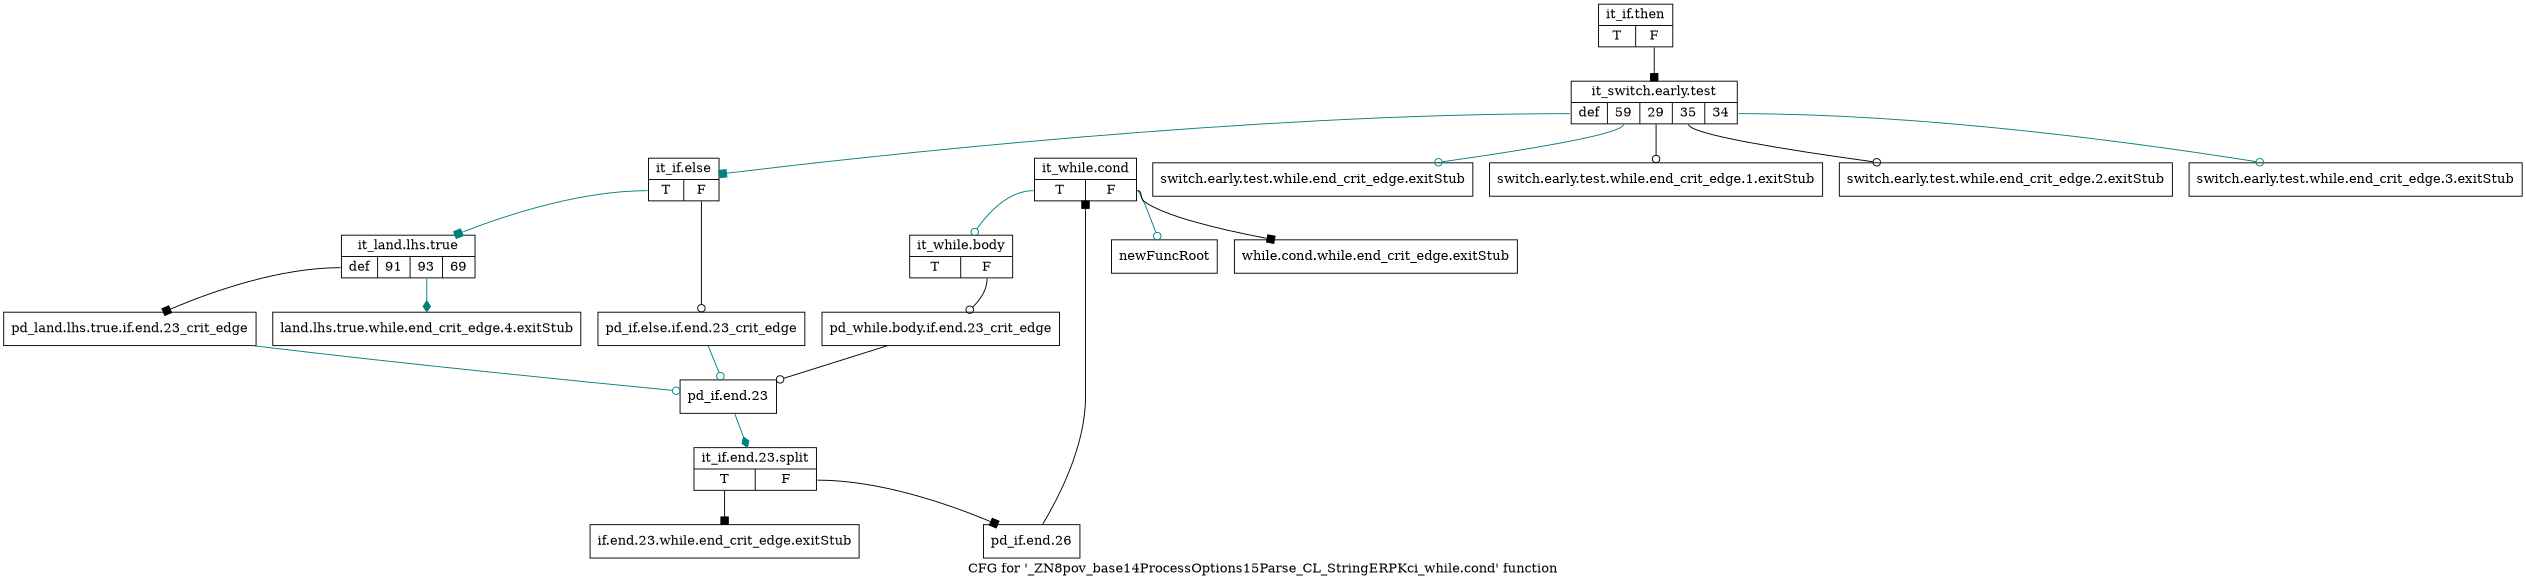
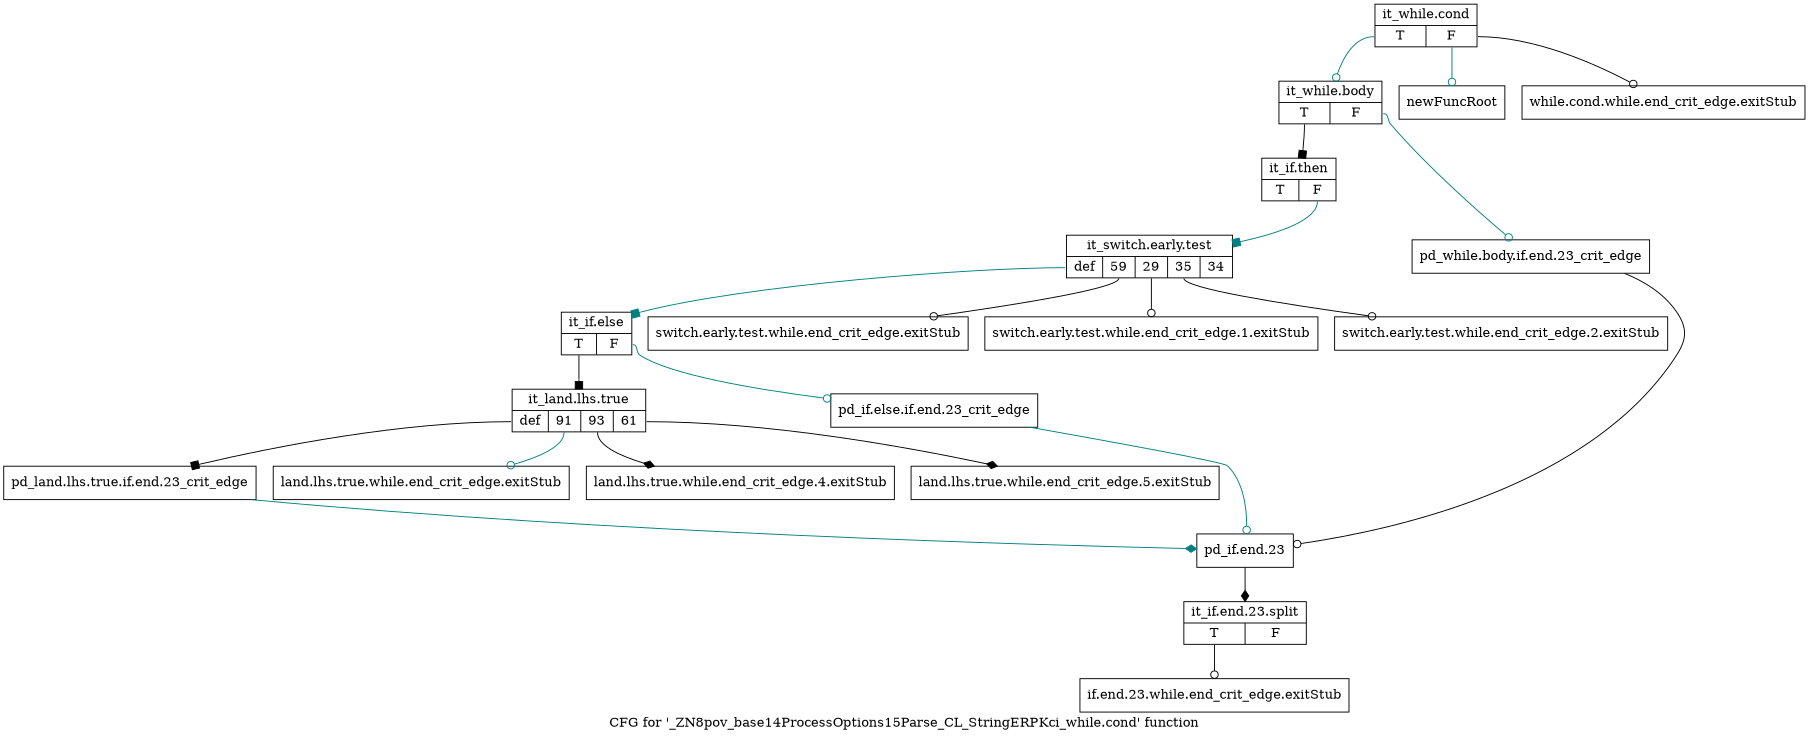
(1654, 59) -> (1285, 229)
none -> (1304, 137)
(1534, 148) -> (1030, 302)
(2356, 180) -> none
(554, 203) -> (579, 367)
(1197, 222) -> (1556, 51)
(701, 253) -> (723, 382)
(459, 267) -> (629, 421)
(427, 290) -> (616, 453)
(983, 294) -> (1441, 177)
(462, 369) -> (718, 531)
(739, 425) -> (1245, 579)
none -> (421, 483)
none -> (1065, 483)
(725, 503) -> (1214, 658)
(1032, 541) -> none
